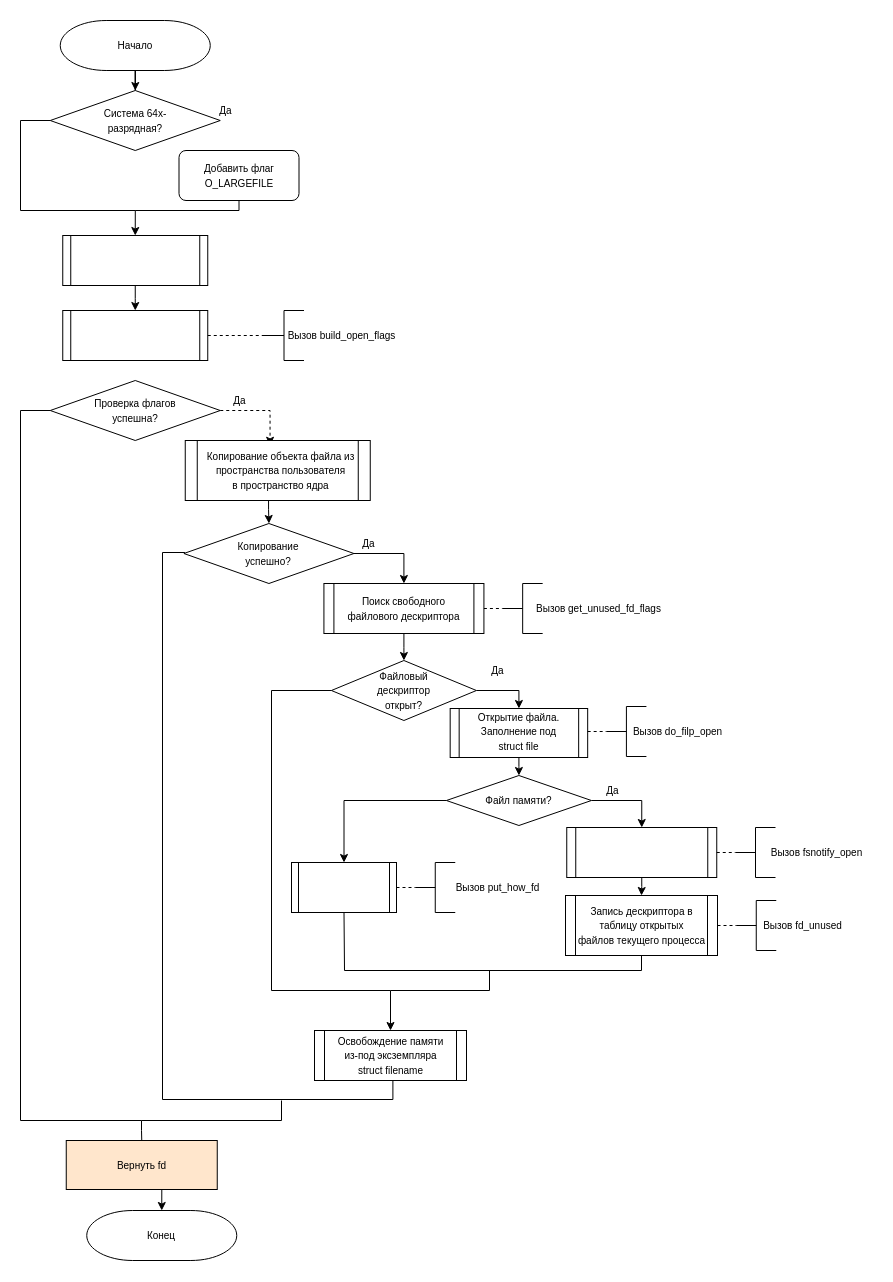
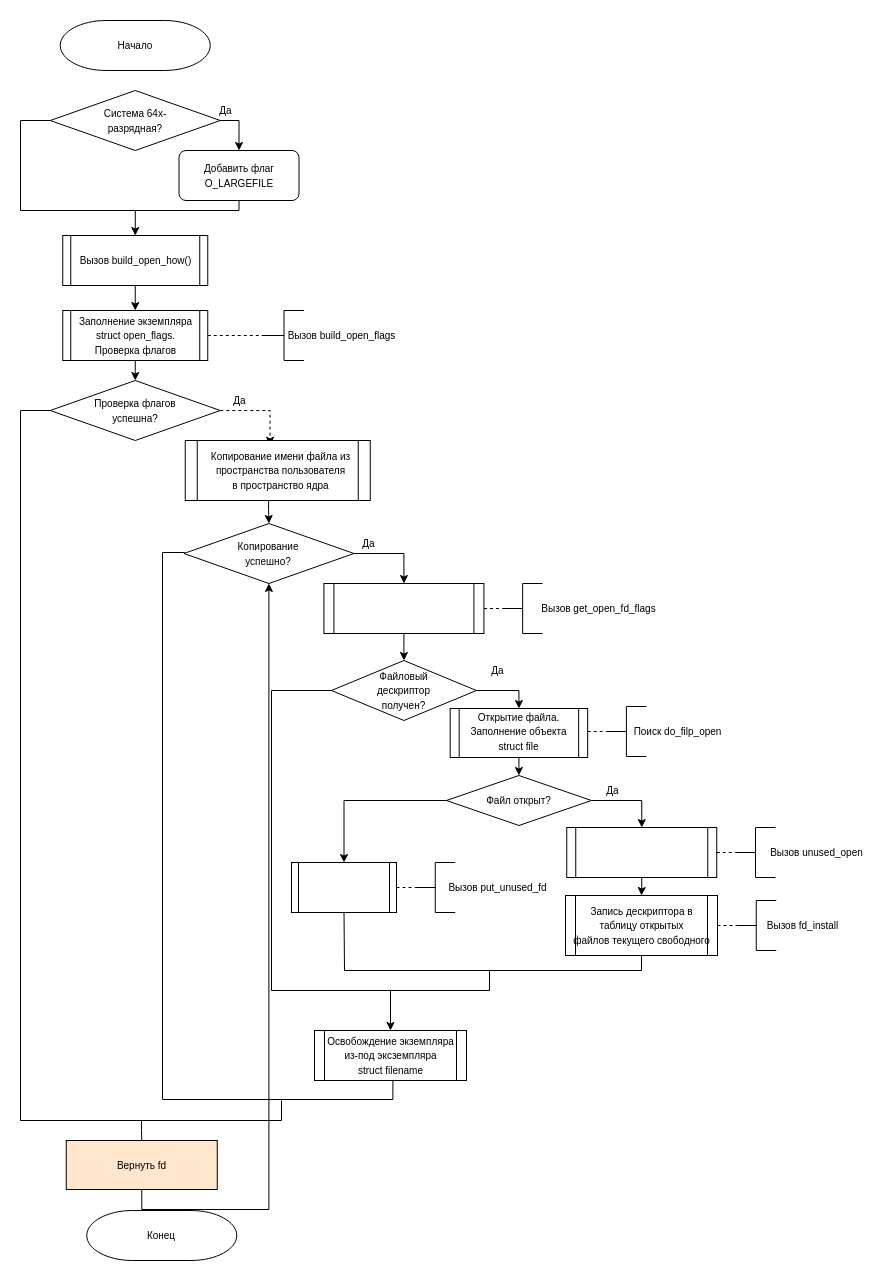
(135, 85) -> none
none -> (239, 123)
none -> (135, 261)
none -> (135, 336)
none -> (135, 367)
(281, 471) -> (281, 471)
(404, 609) -> none
(599, 609) -> (599, 609)
(404, 691) -> (404, 691)
(519, 732) -> (519, 732)
(678, 732) -> (678, 732)
(519, 801) -> (519, 801)
(817, 853) -> (817, 853)
(498, 888) -> (498, 888)
(642, 926) -> (642, 926)
(803, 926) -> (803, 926)
(391, 1056) -> (391, 1056)
(162, 1195) -> (269, 973)
